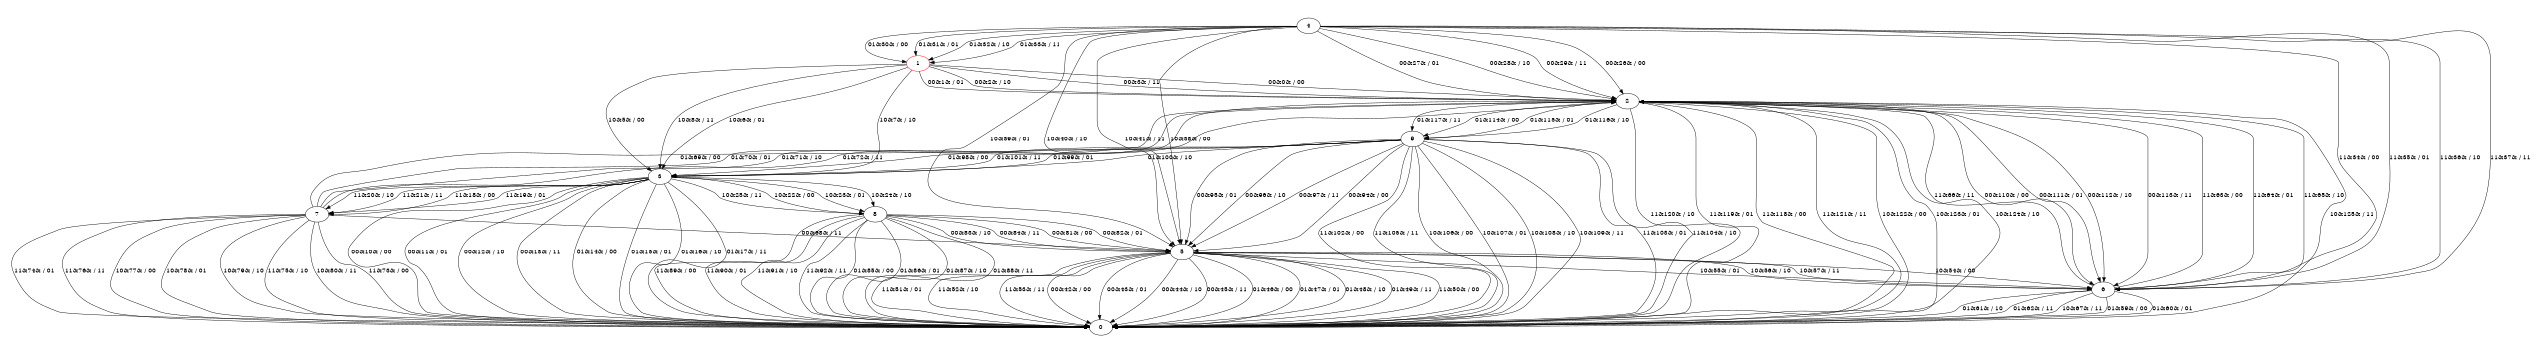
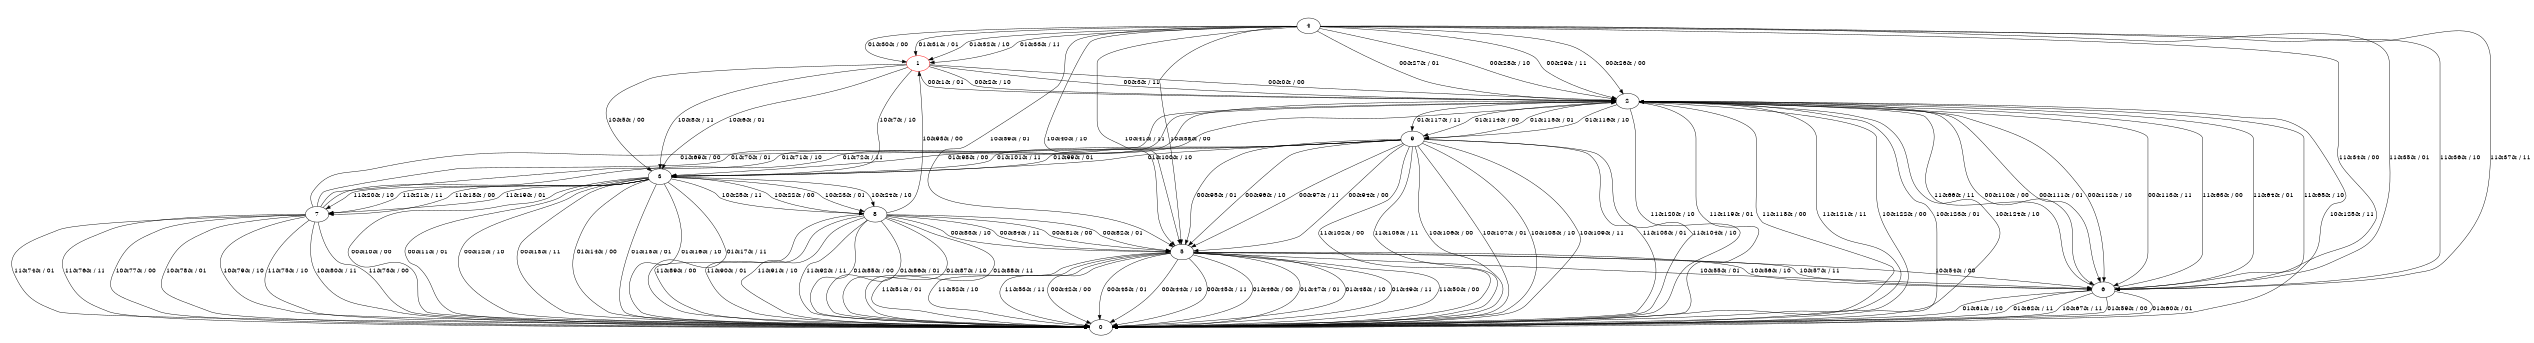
none -> (922, 161)
(747, 233) -> none
